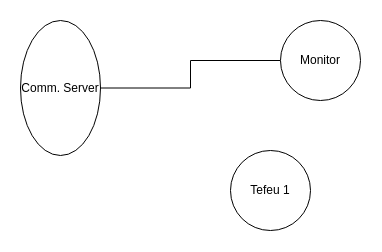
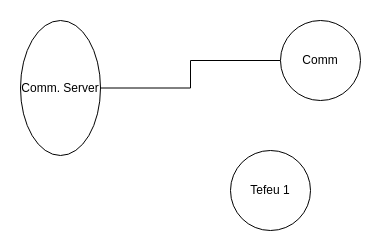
(321, 61) -> (321, 61)
